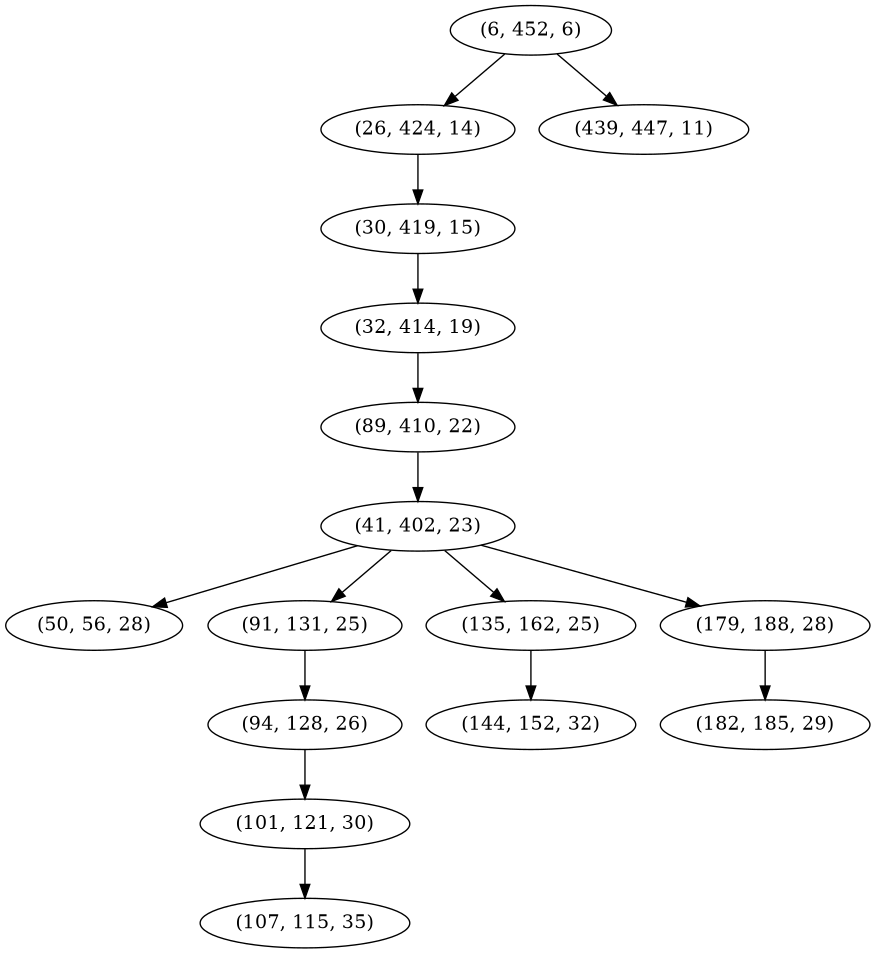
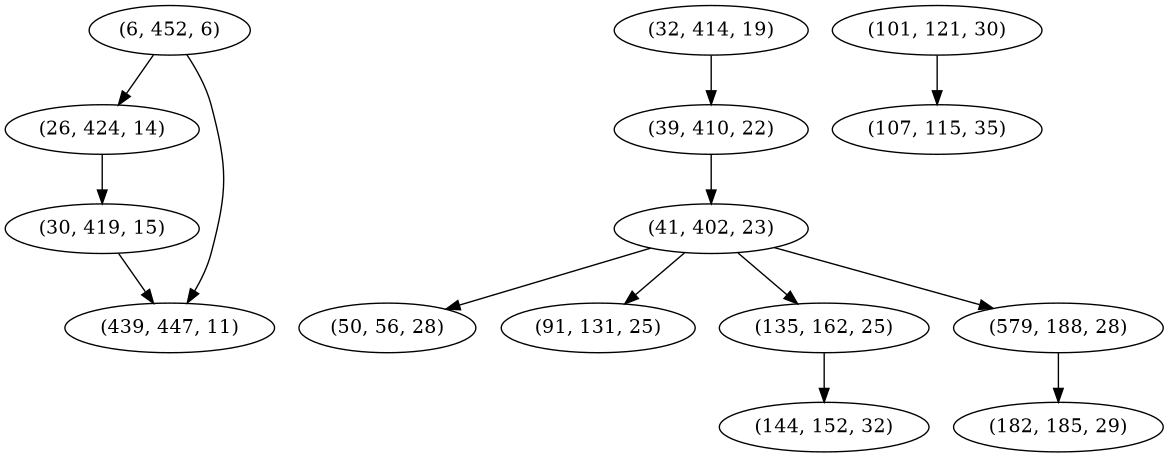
(418, 272) -> (132, 273)
(418, 427) -> (711, 130)
(765, 626) -> (1058, 328)
(305, 725) -> none
